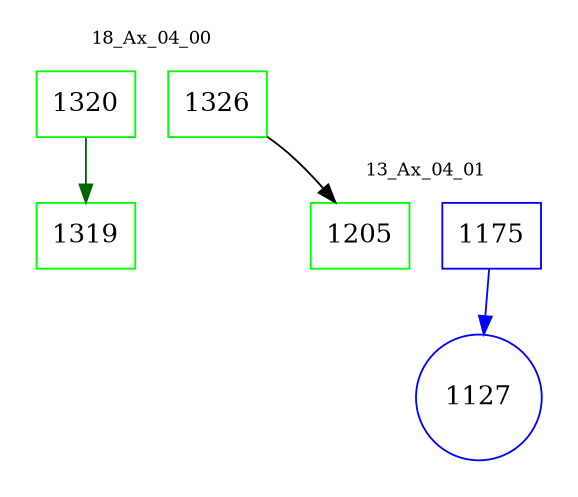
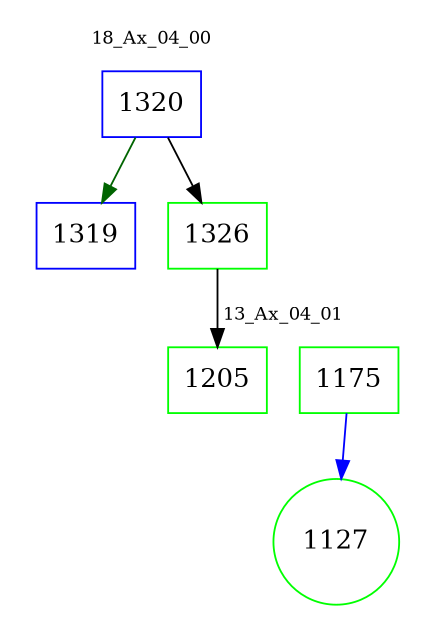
(86, 104) -> (152, 104)
none -> (180, 162)
(86, 236) -> (86, 236)
(492, 236) -> (349, 380)
(479, 397) -> (336, 542)
